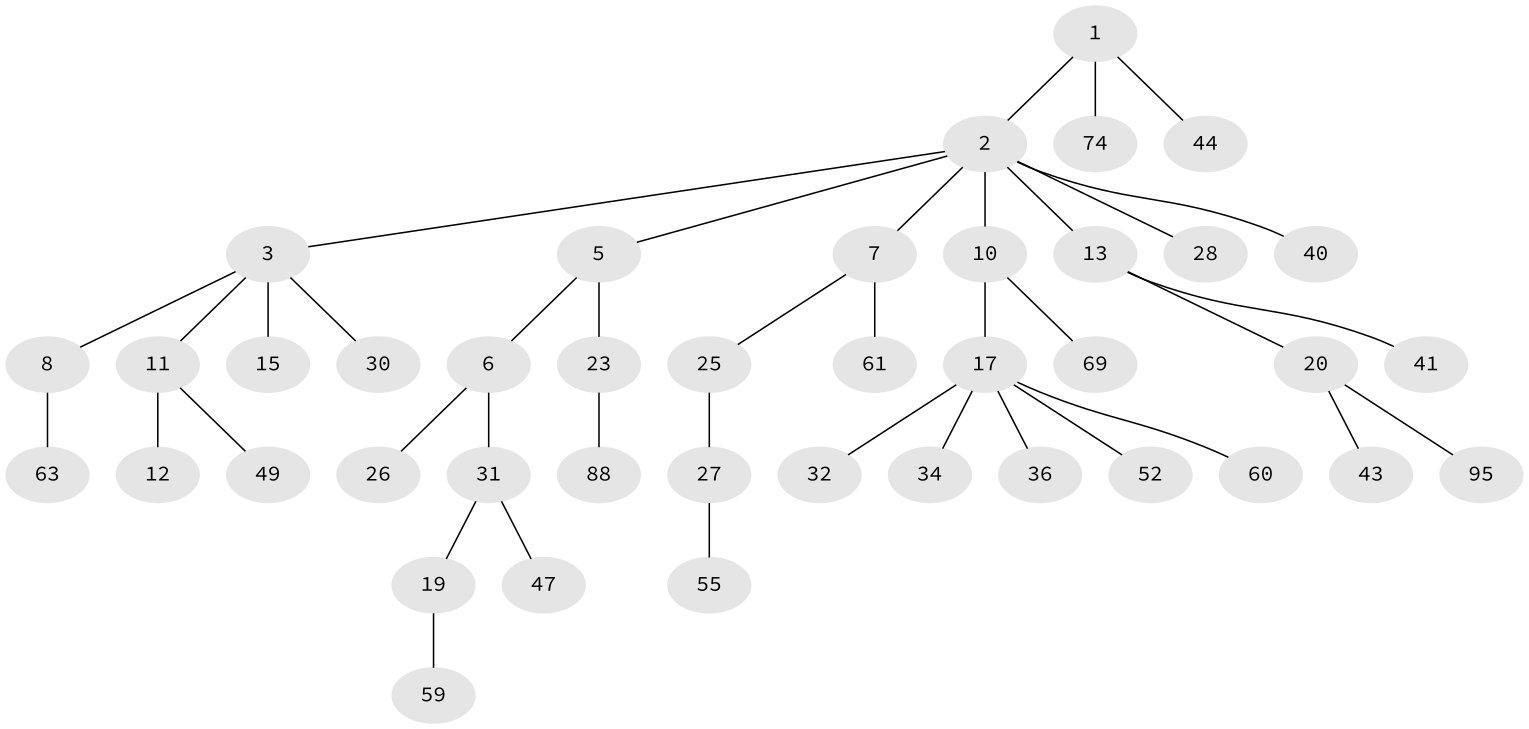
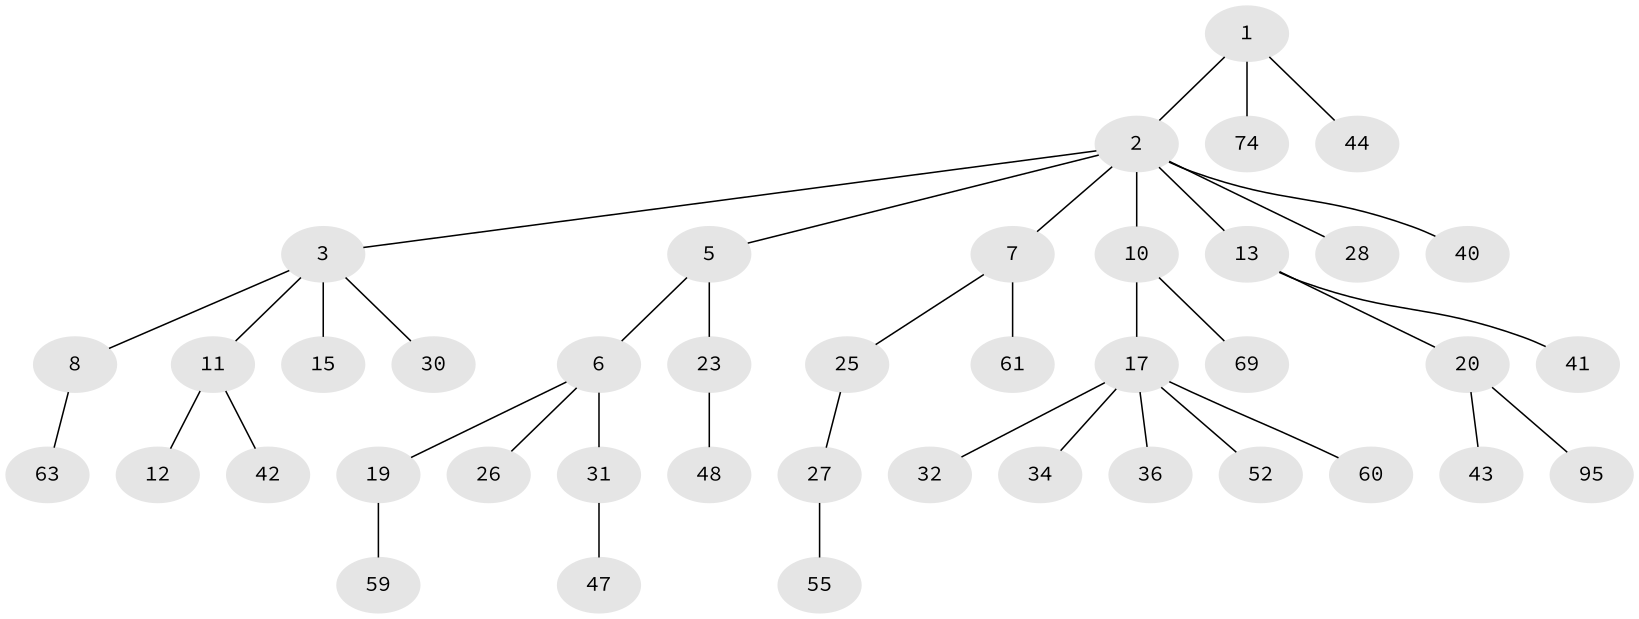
(268, 475) -> (268, 475)
(599, 475) -> (709, 475)
(461, 530) -> (489, 420)
